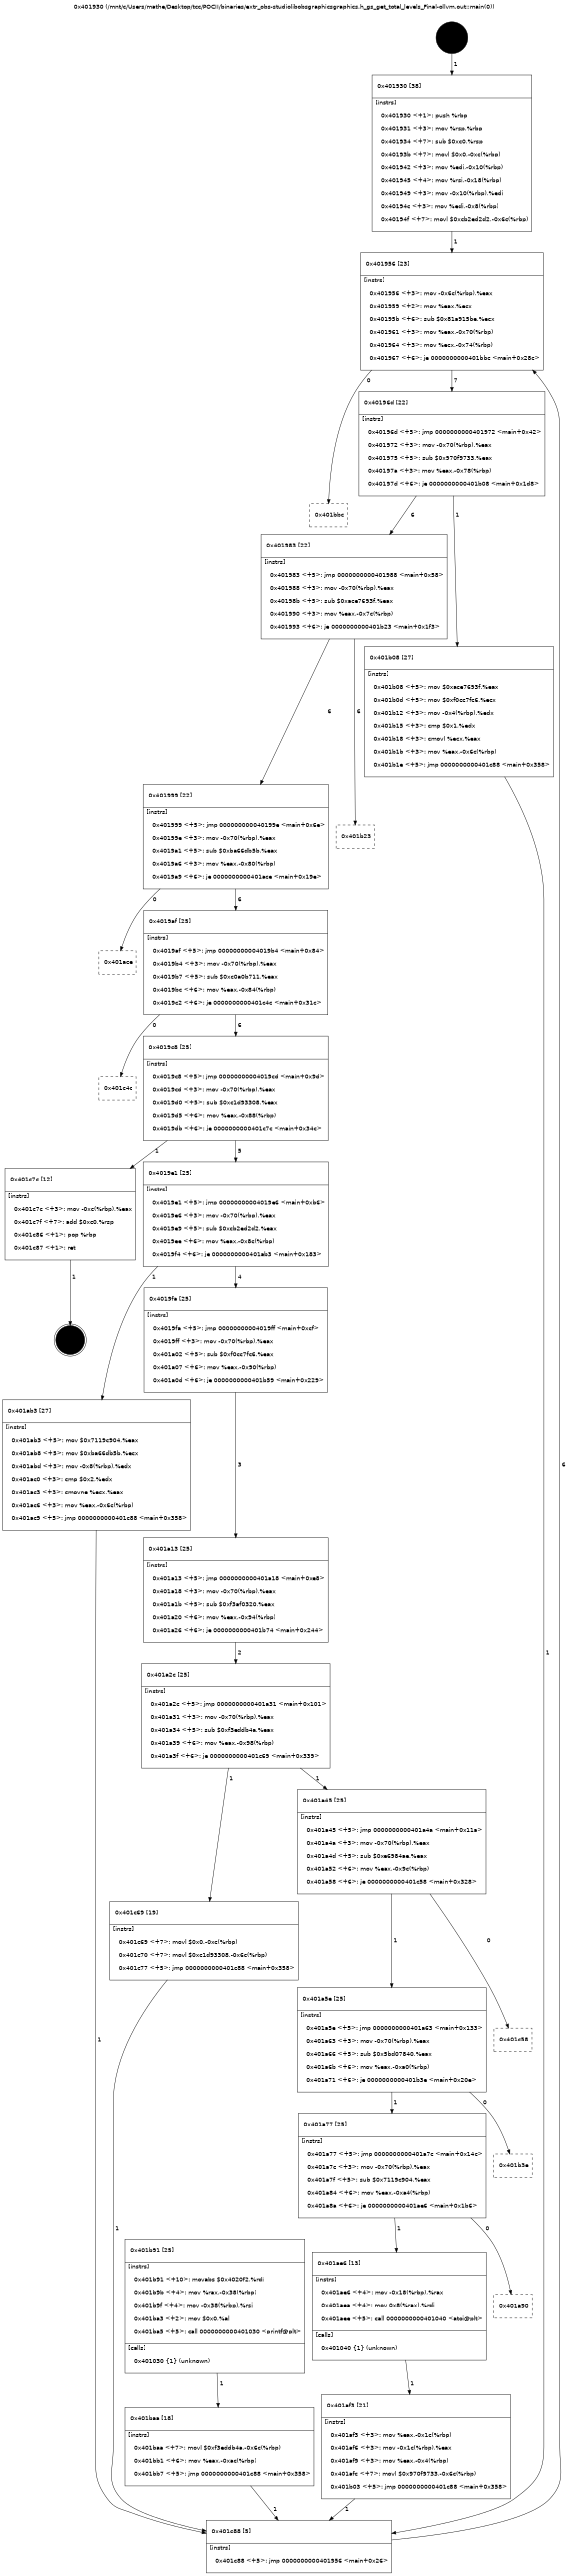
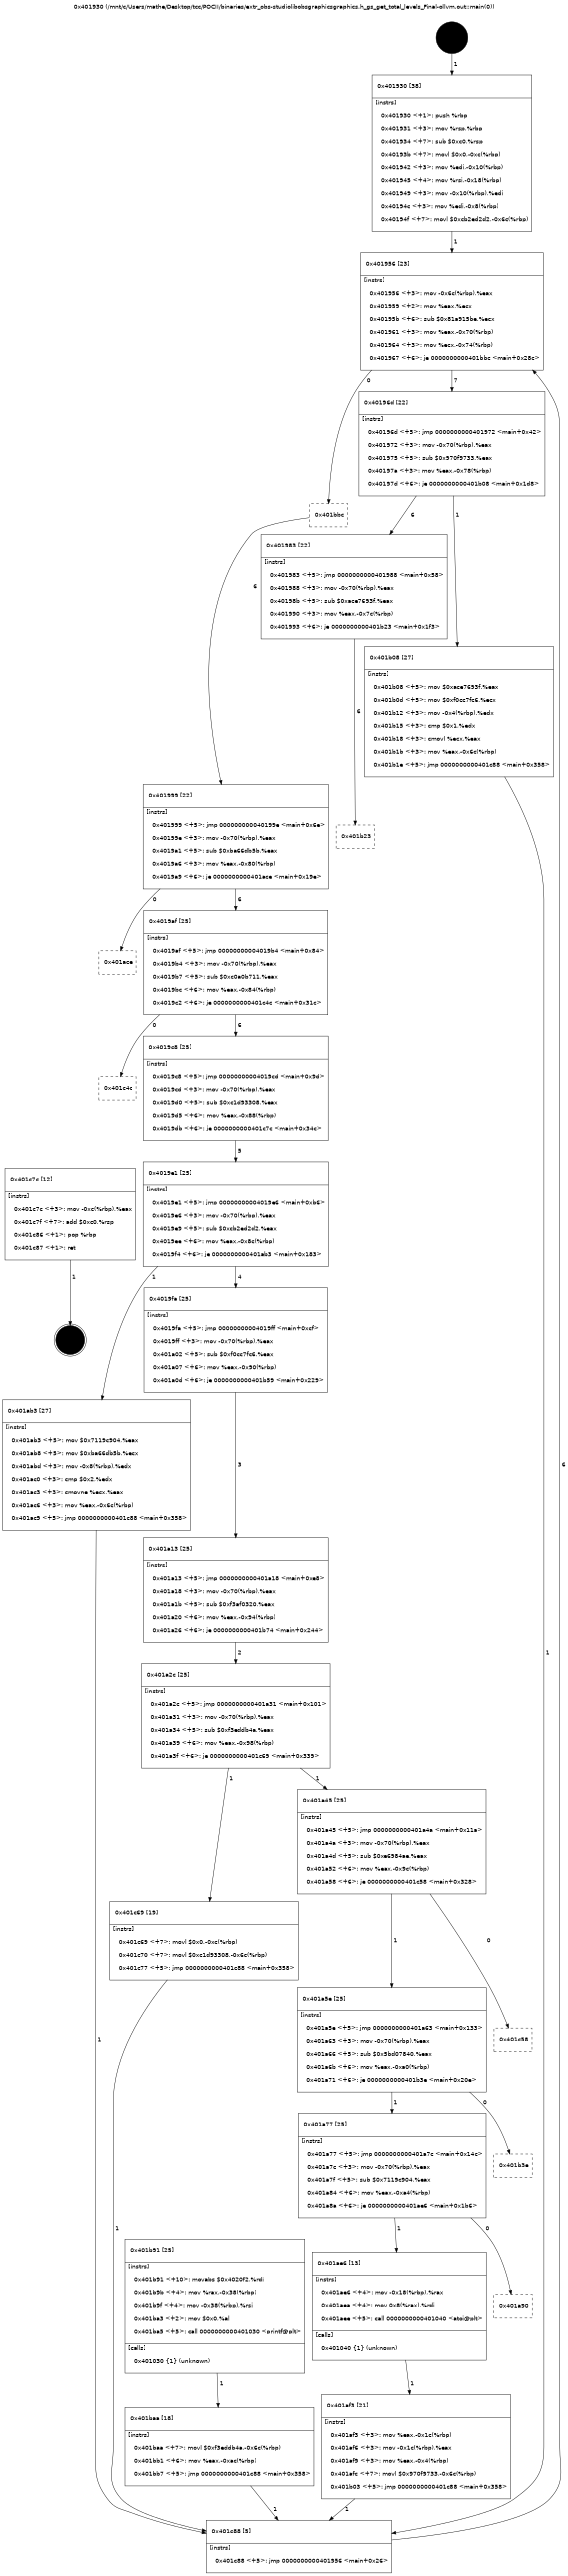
(296, 710) -> (213, 623)
(150, 1153) -> none
